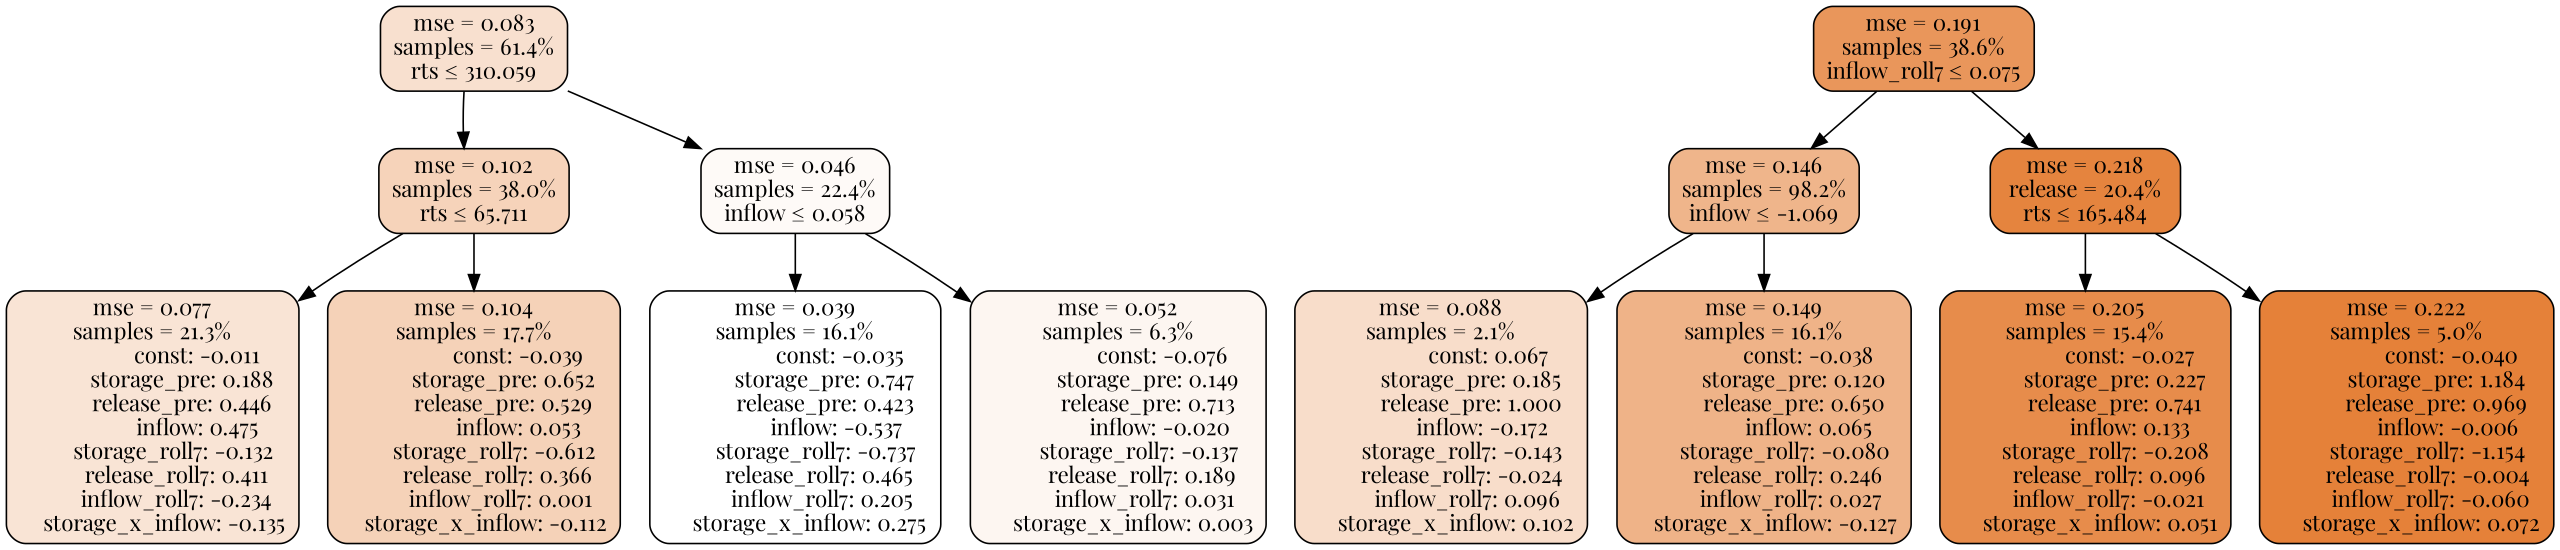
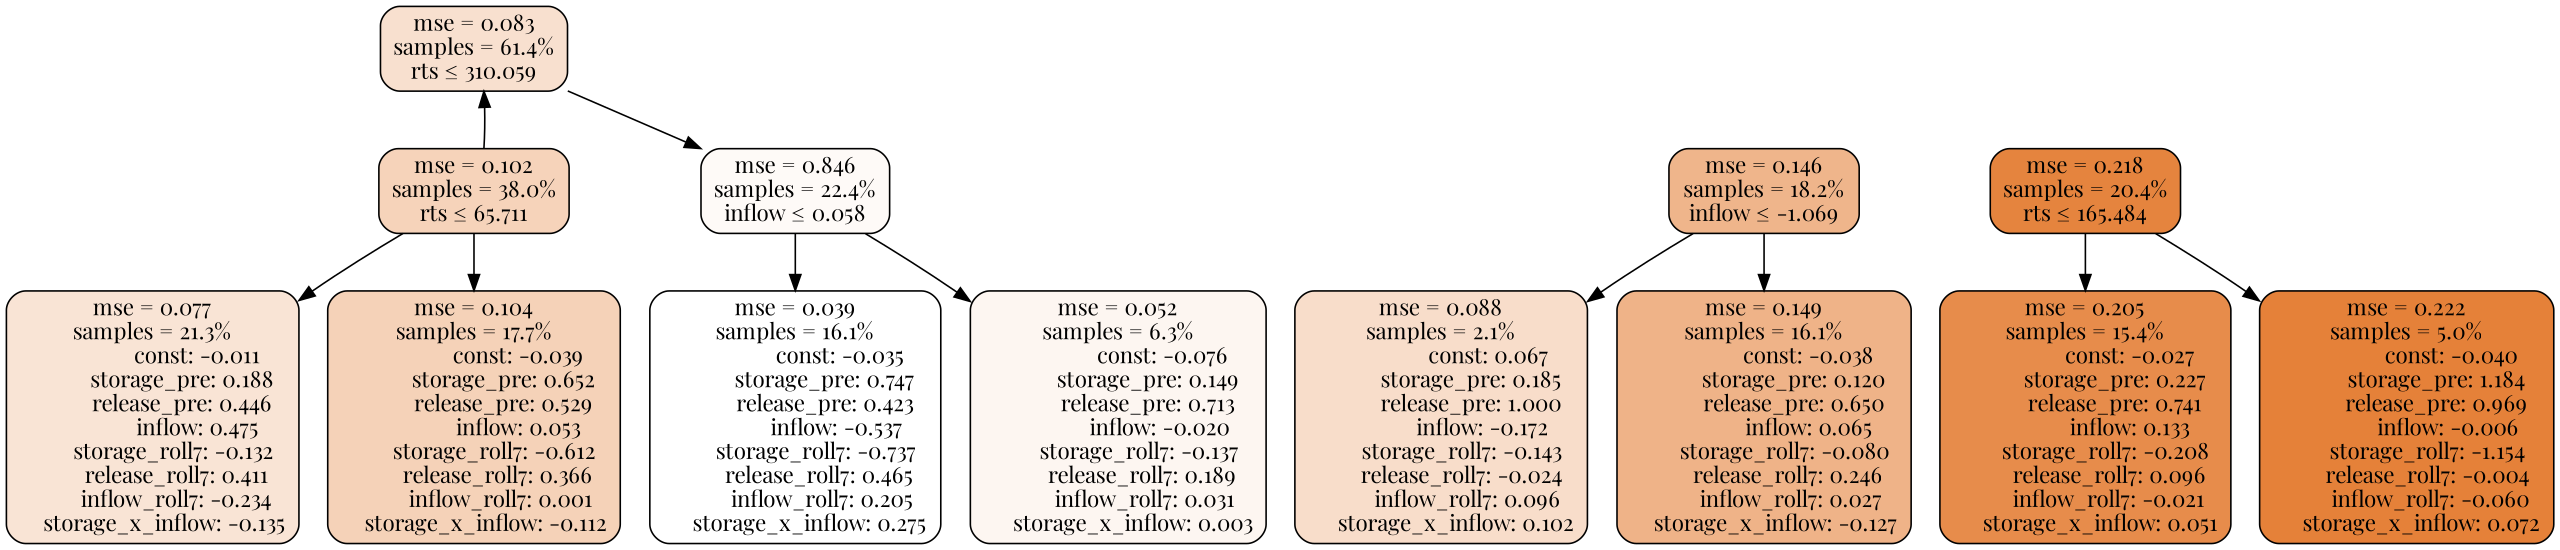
(1924, 49) -> none
(463, 112) -> (485, 128)
(795, 191) -> (795, 191)
(1764, 191) -> (1764, 191)
(2085, 191) -> (2085, 191)
